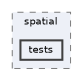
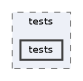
(41, 22) -> (41, 22)
